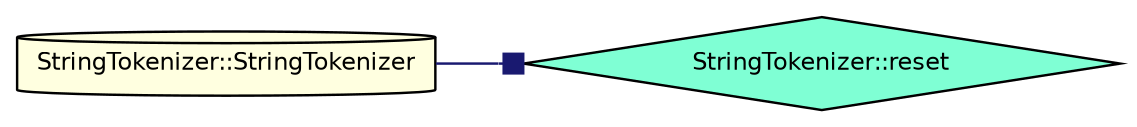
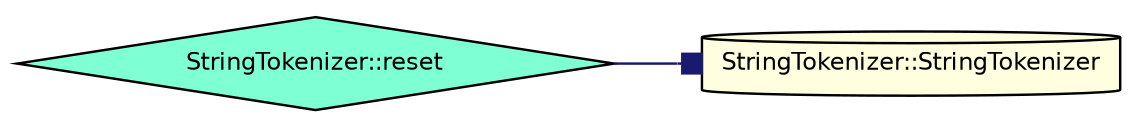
(467, 64) -> (646, 64)
